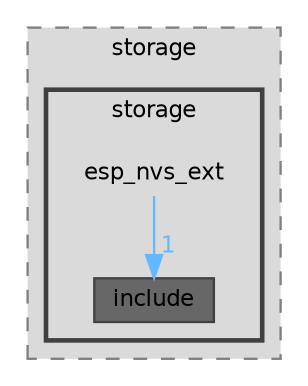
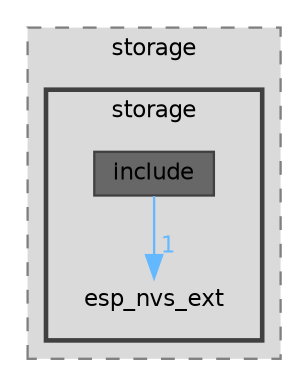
(154, 226) -> (154, 226)
